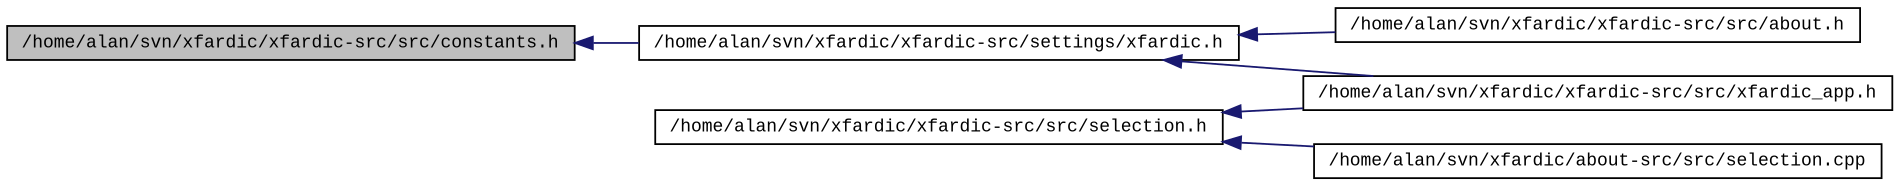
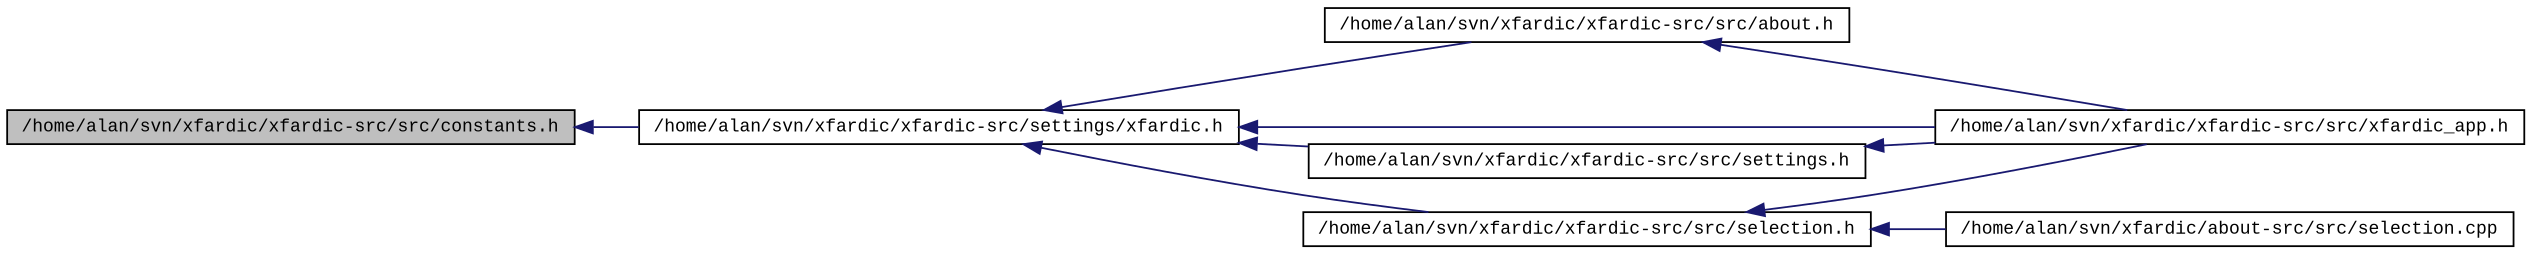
none -> (1924, 77)
none -> (1587, 161)
none -> (1234, 184)
